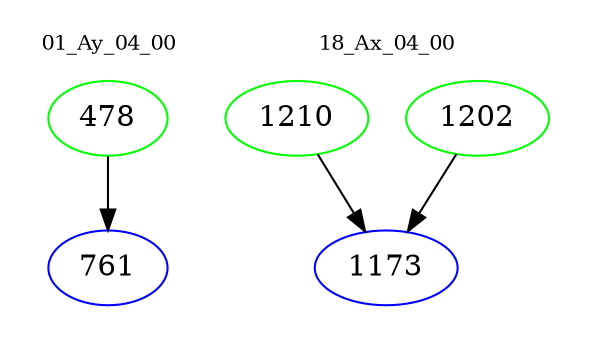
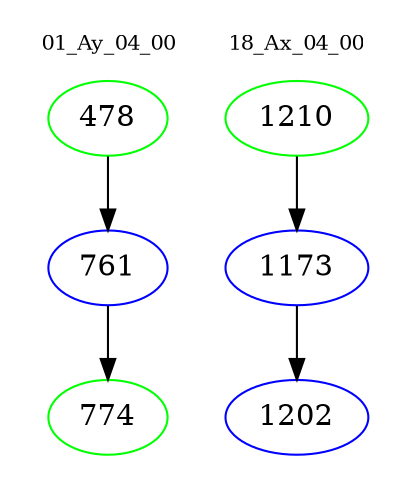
(478, 118) -> (297, 417)
(438, 184) -> (297, 332)
none -> (108, 417)
